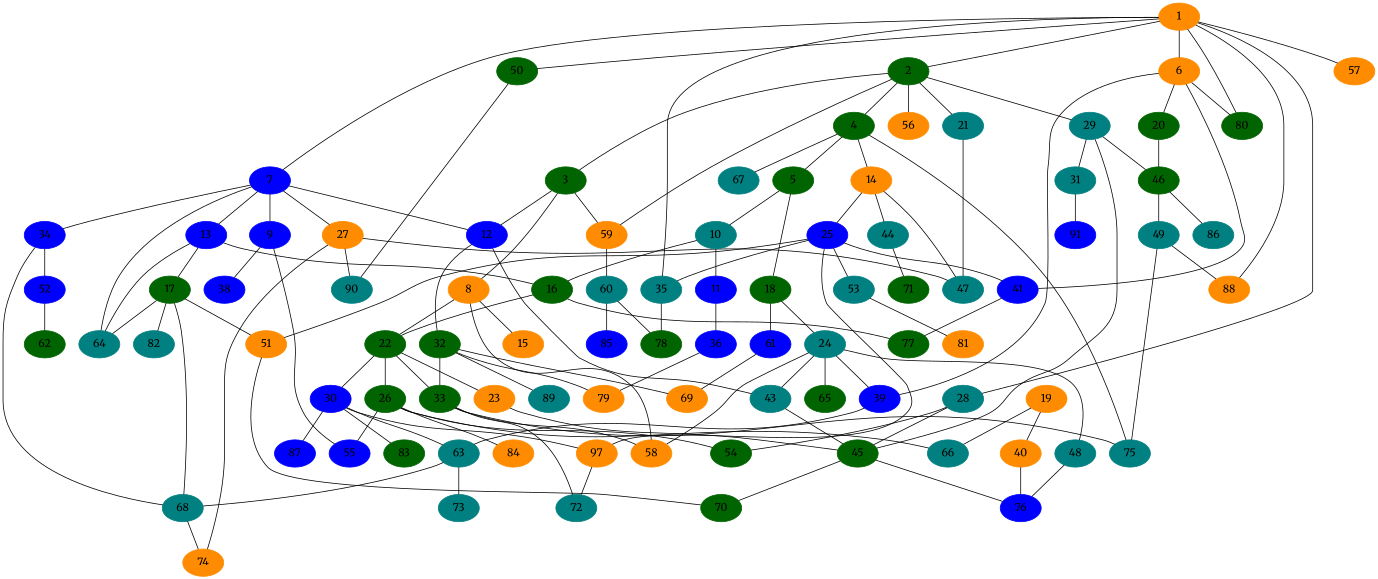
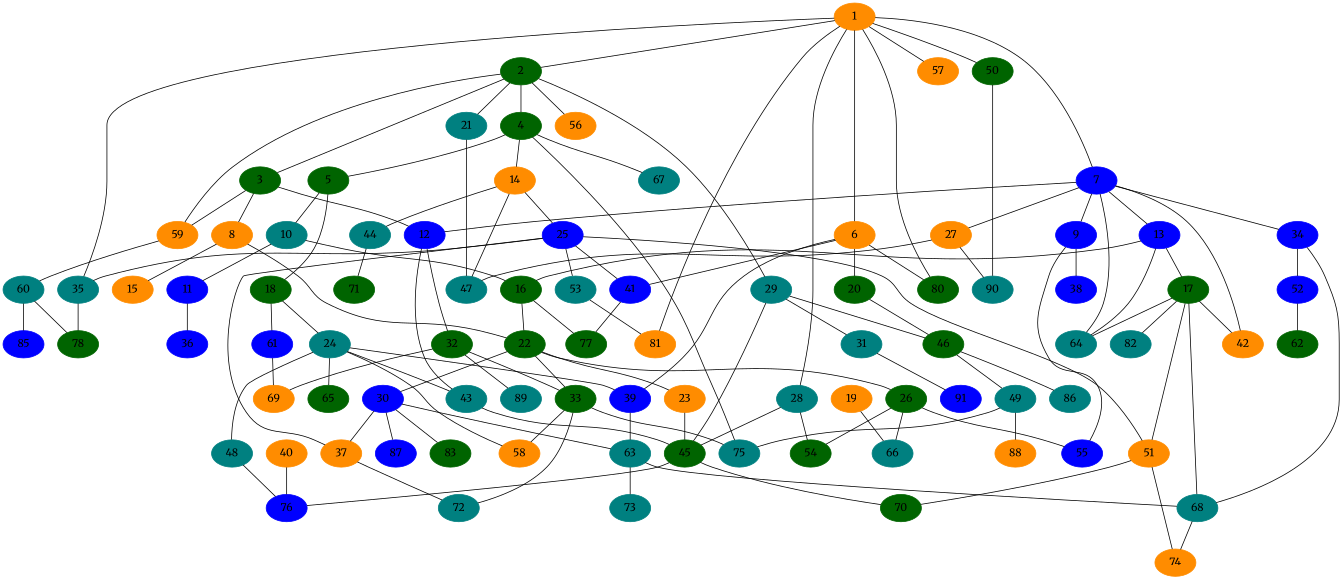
(1284, 137) -> (731, 166)
none -> (1243, 344)
(582, 369) -> none
(225, 377) -> (1163, 510)
(604, 399) -> none
(1035, 423) -> none
(513, 453) -> none
(597, 453) -> (341, 453)
